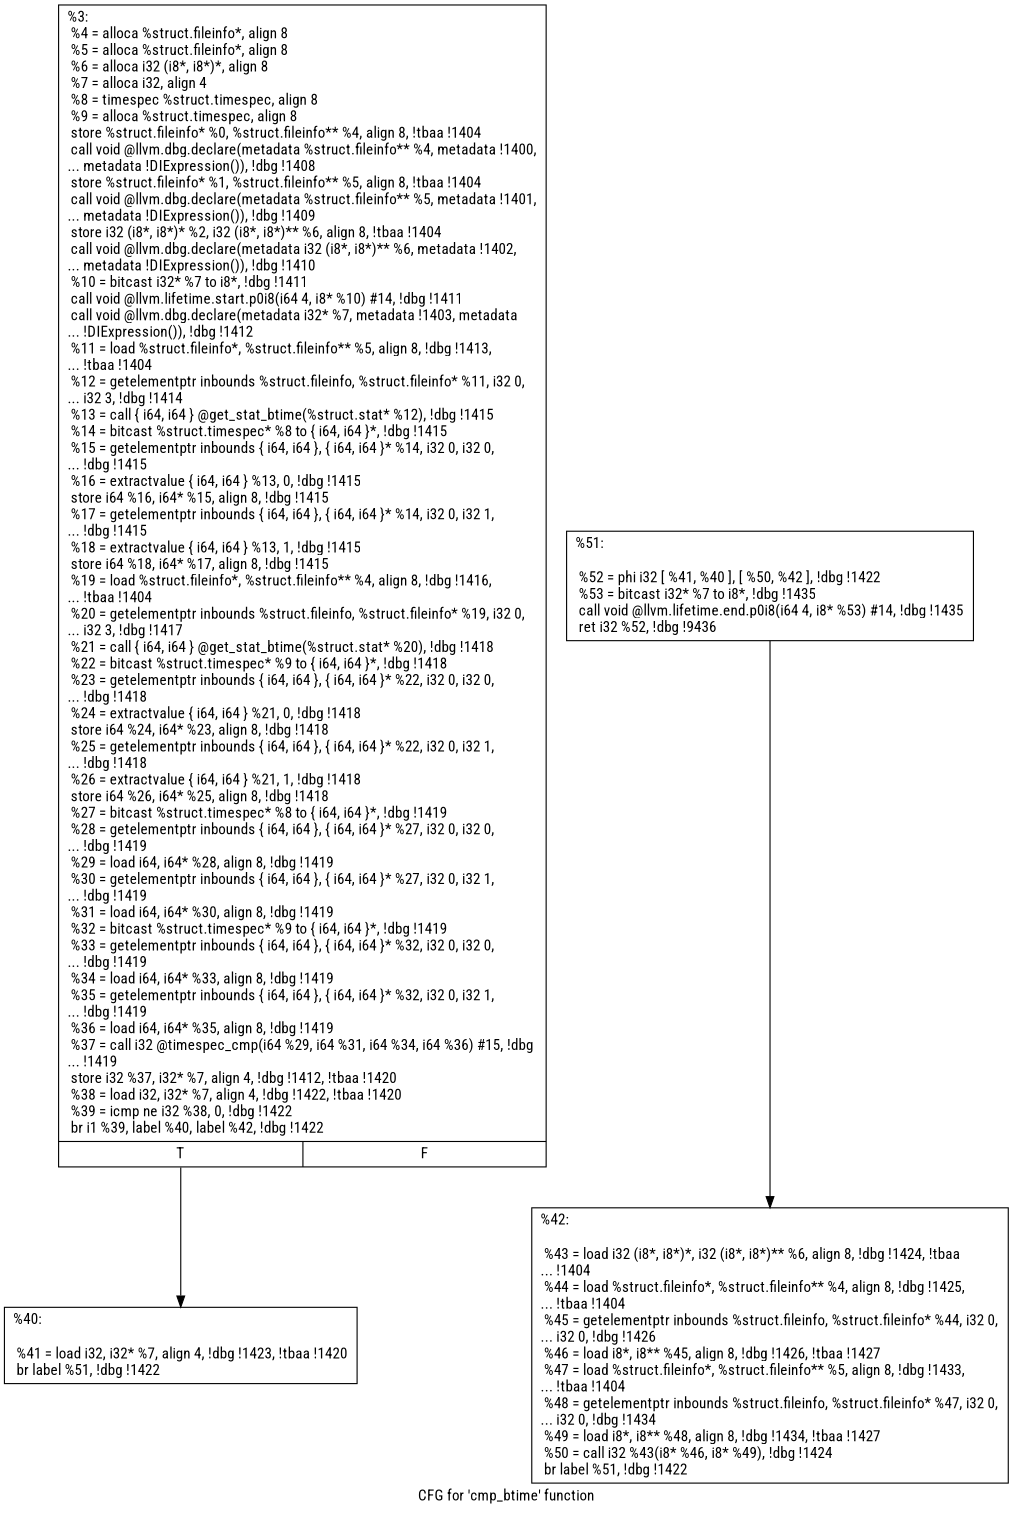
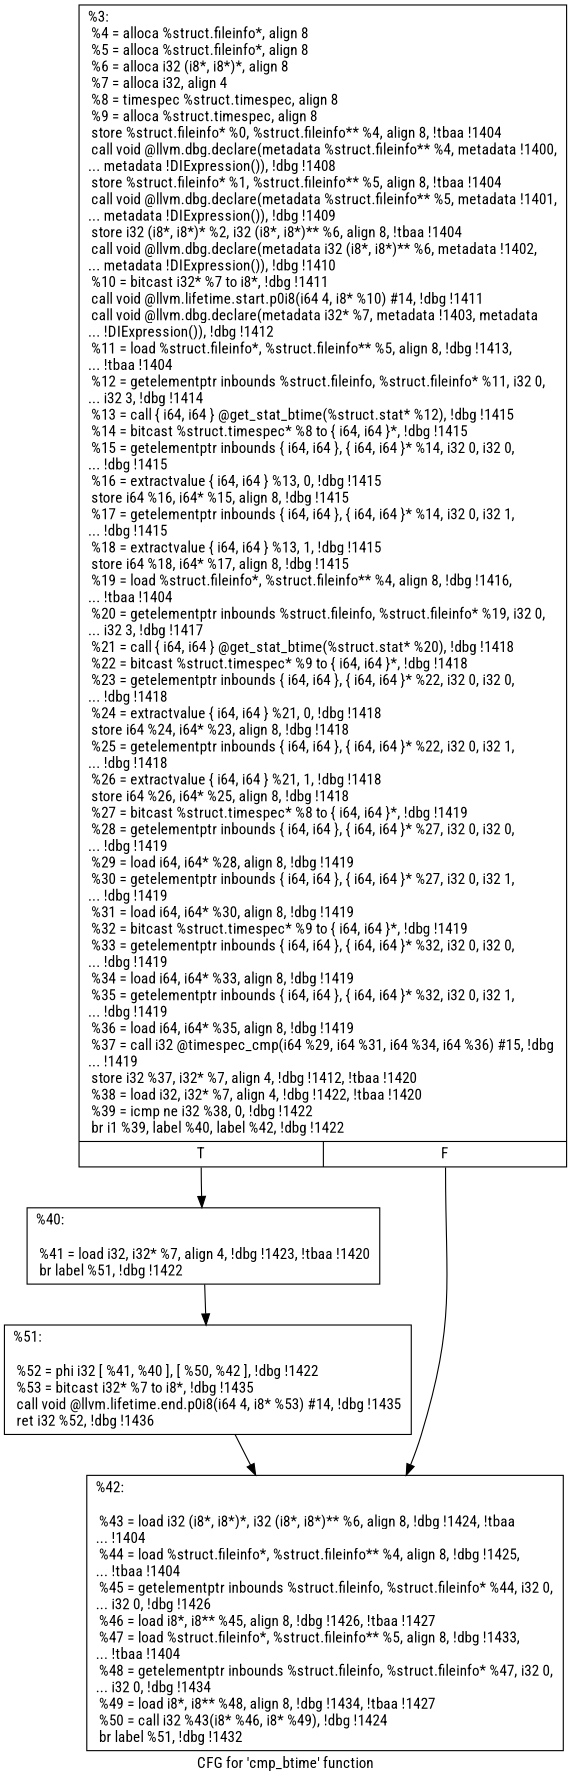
(646, 627) -> (84, 1421)
none -> (205, 1299)
none -> (445, 1318)
(614, 1470) -> (169, 1737)
